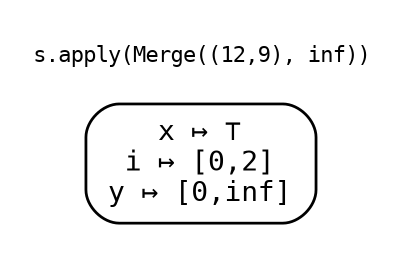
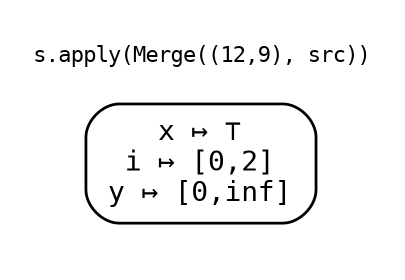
(202, 57) -> (202, 57)
